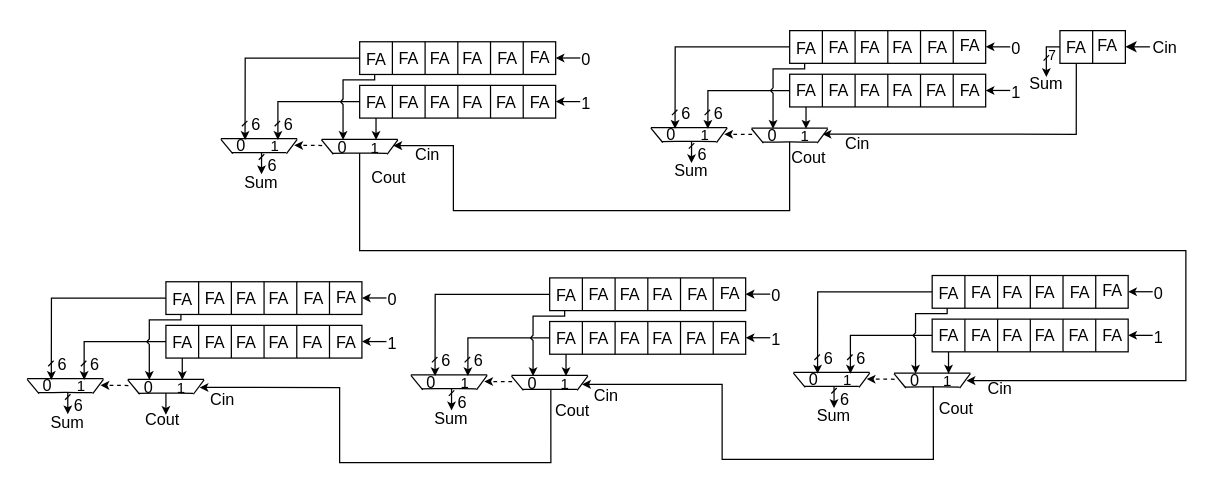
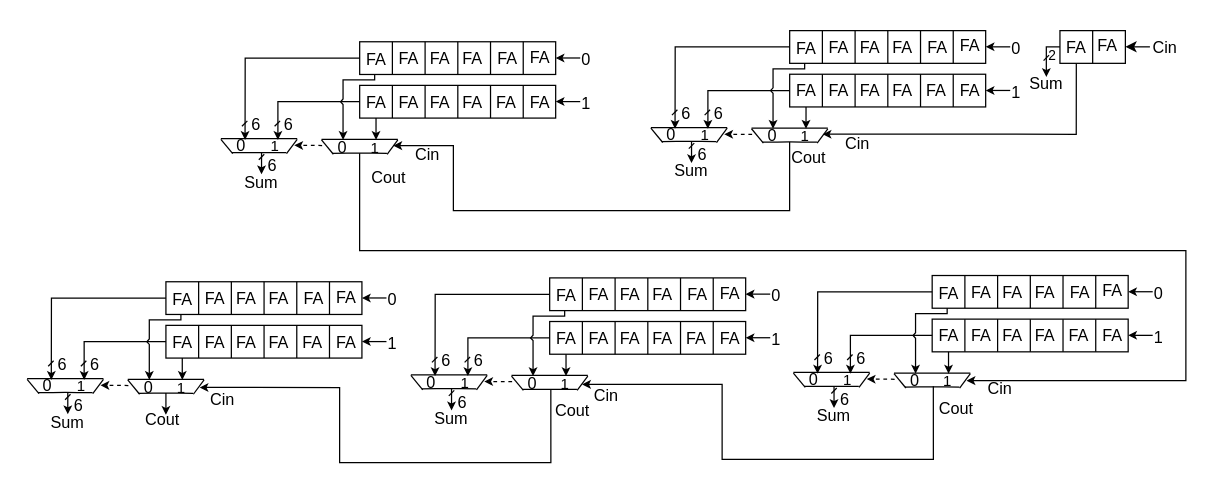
(1053, 53) -> (1053, 53)
